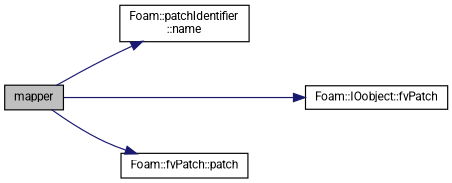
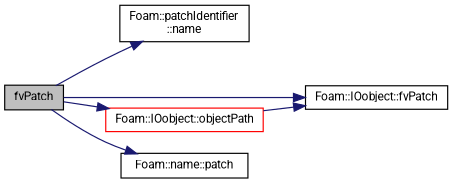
(34, 98) -> (34, 98)
none -> (184, 120)
(184, 166) -> (184, 166)
